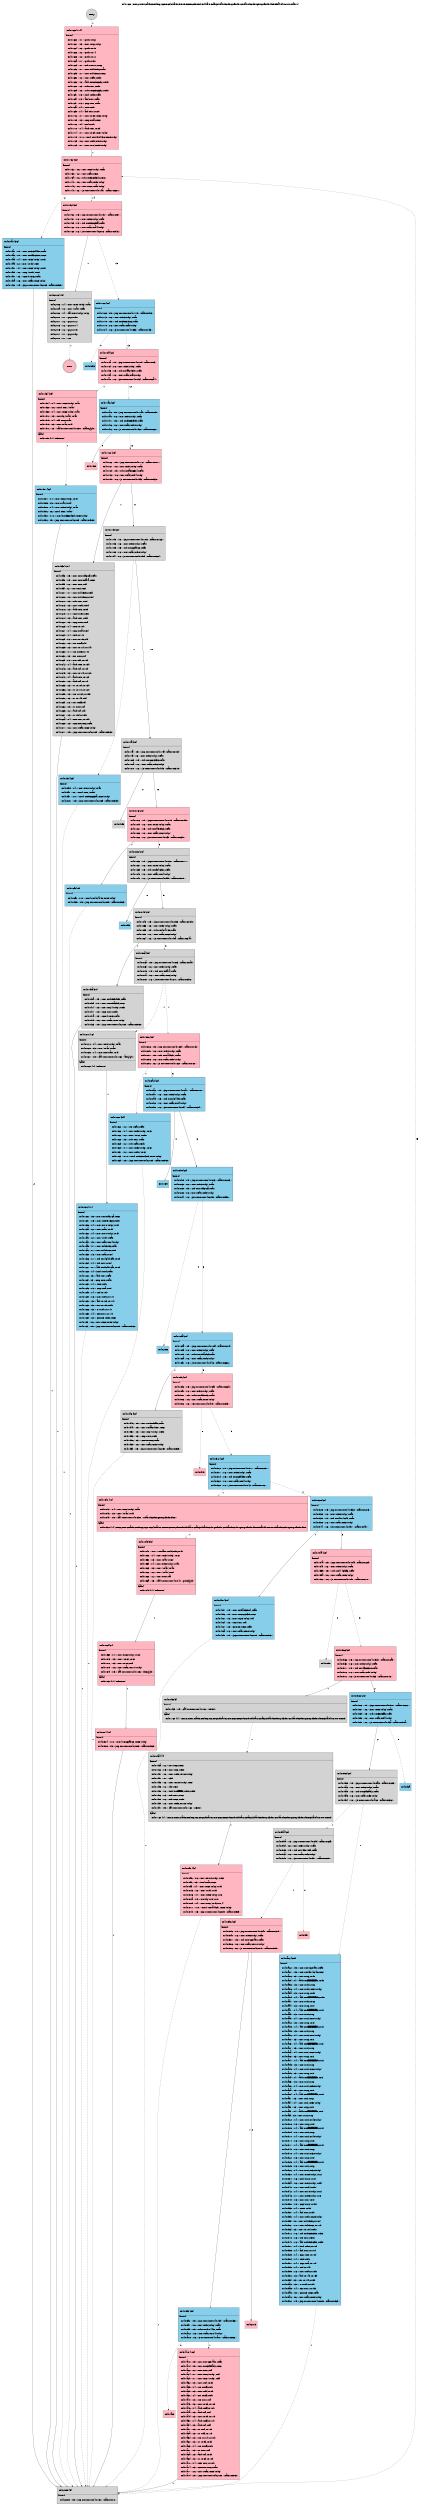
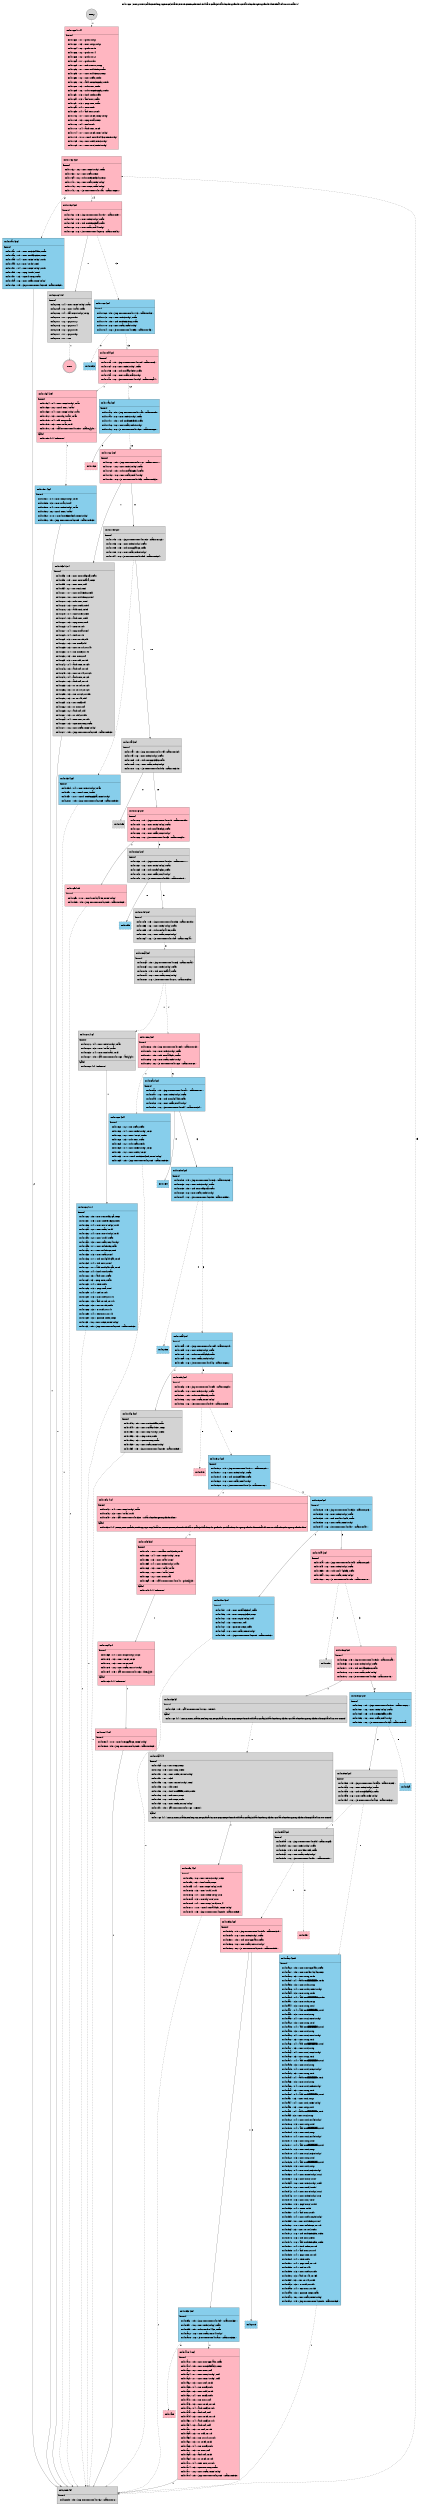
(92, 152) -> none
(96, 895) -> (96, 895)
(113, 1007) -> none
(251, 2325) -> (251, 2325)
